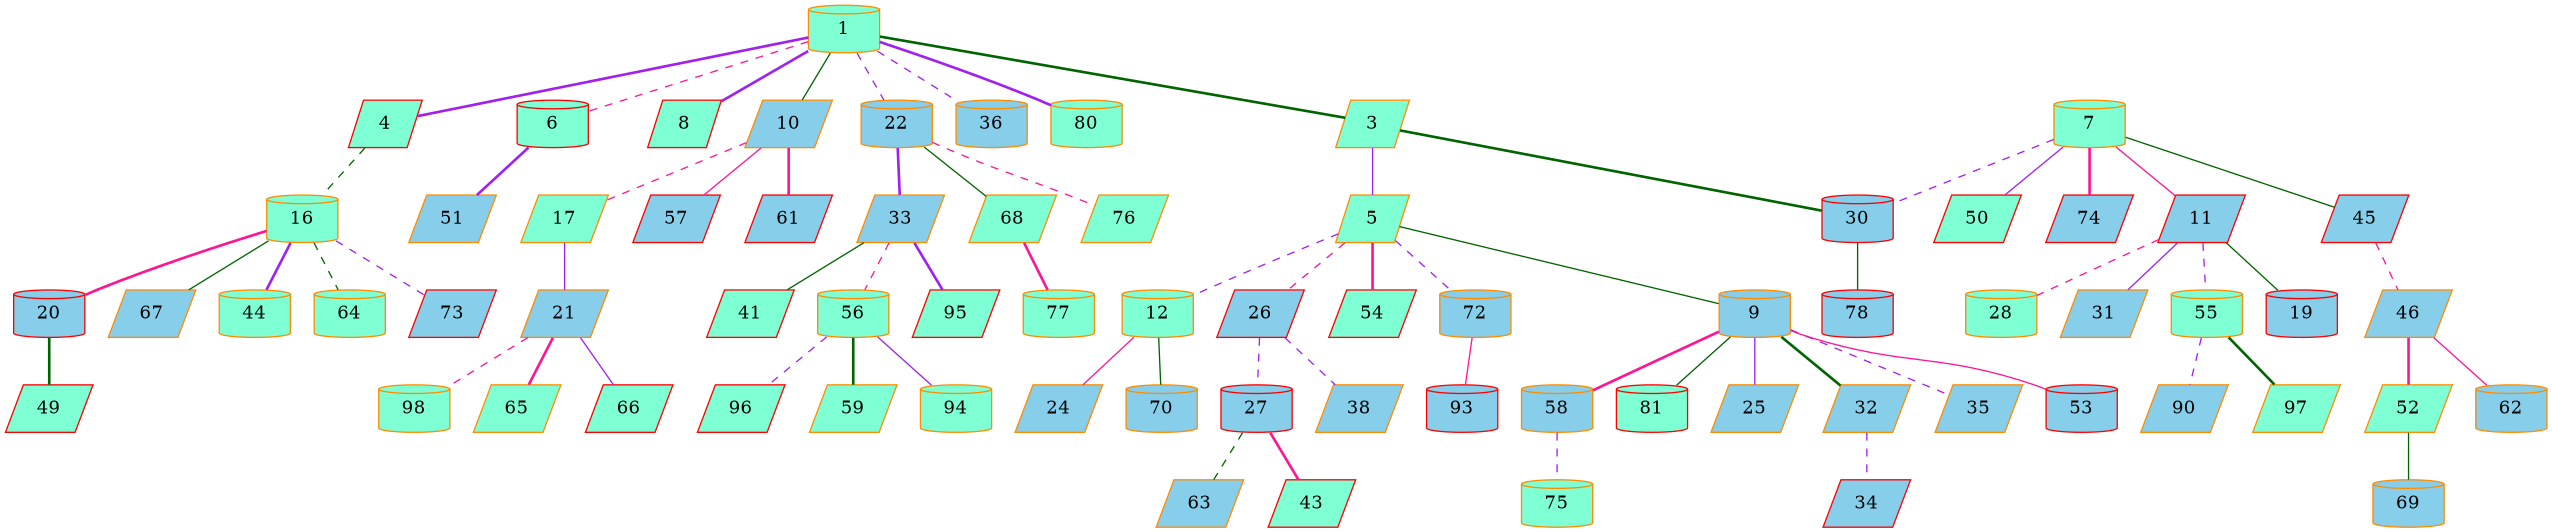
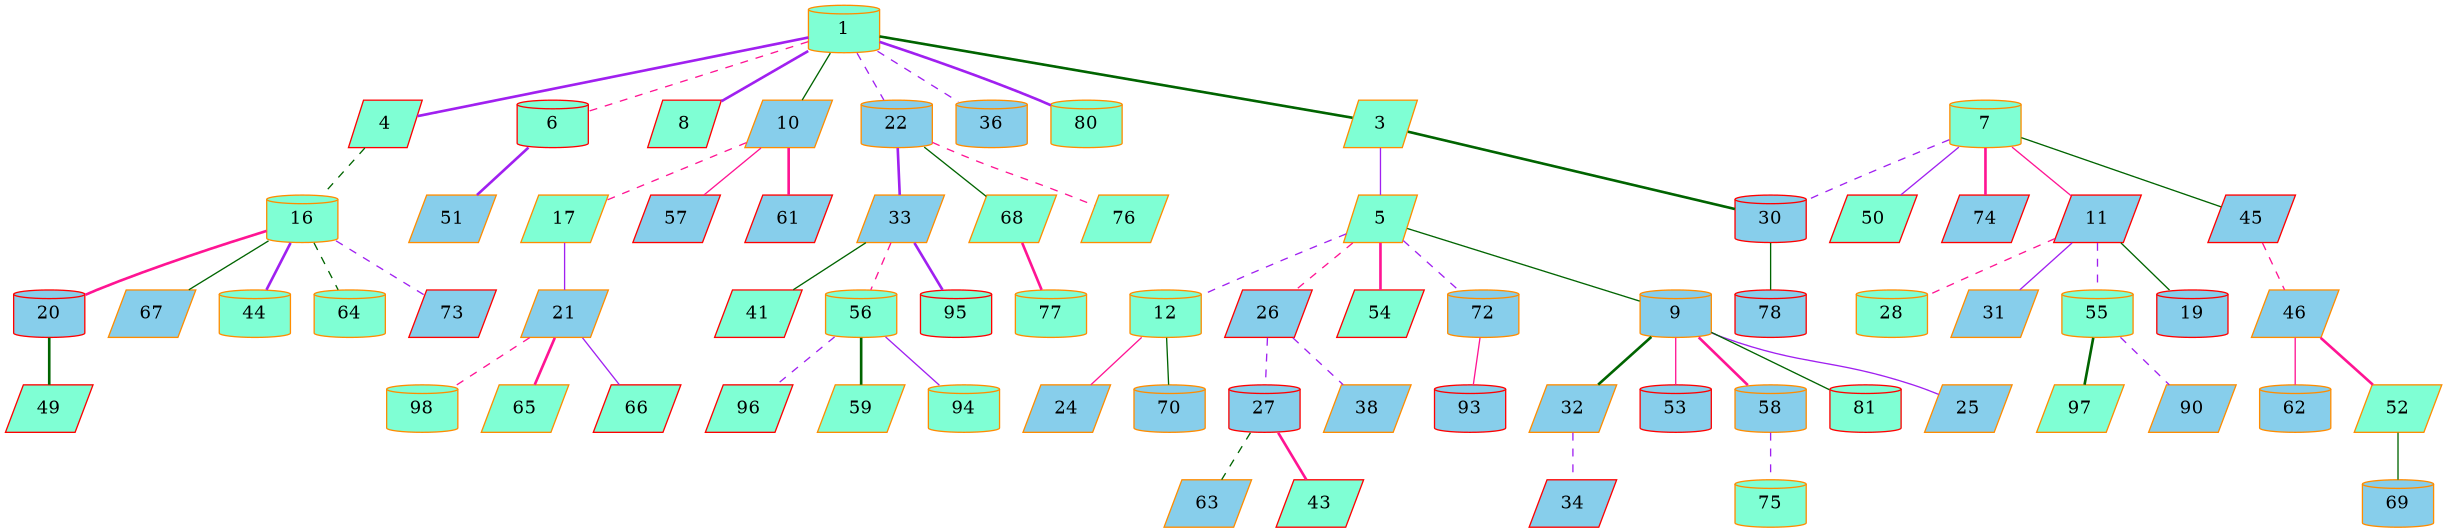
(956, 314) -> (956, 314)
(1979, 409) -> none
